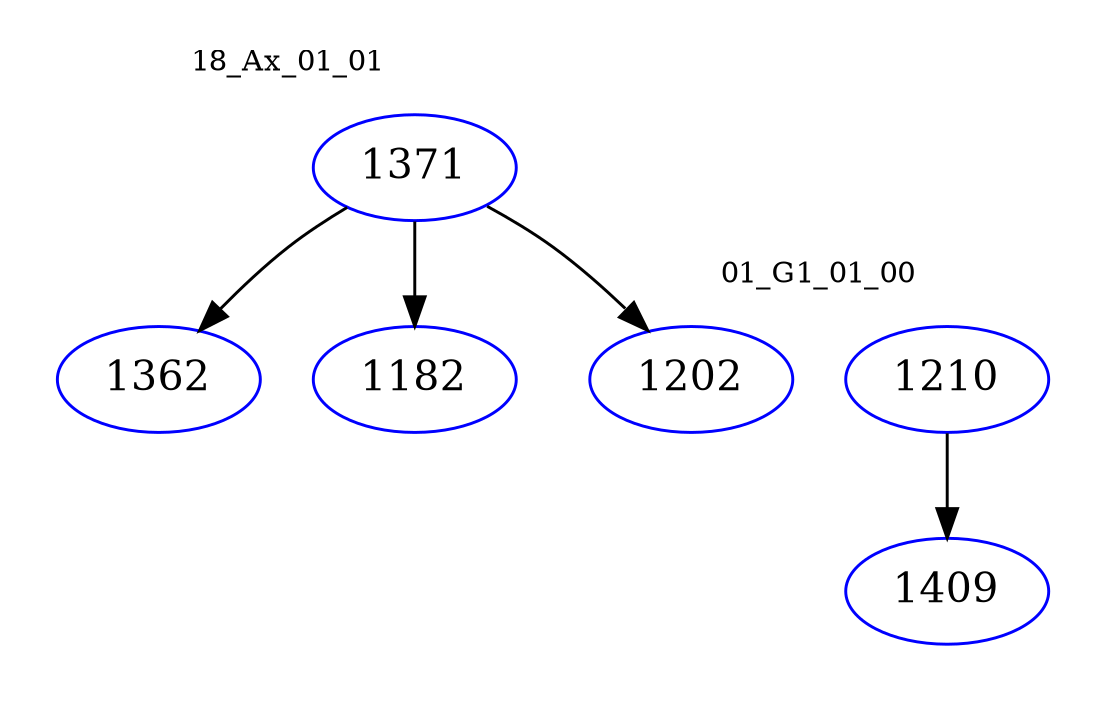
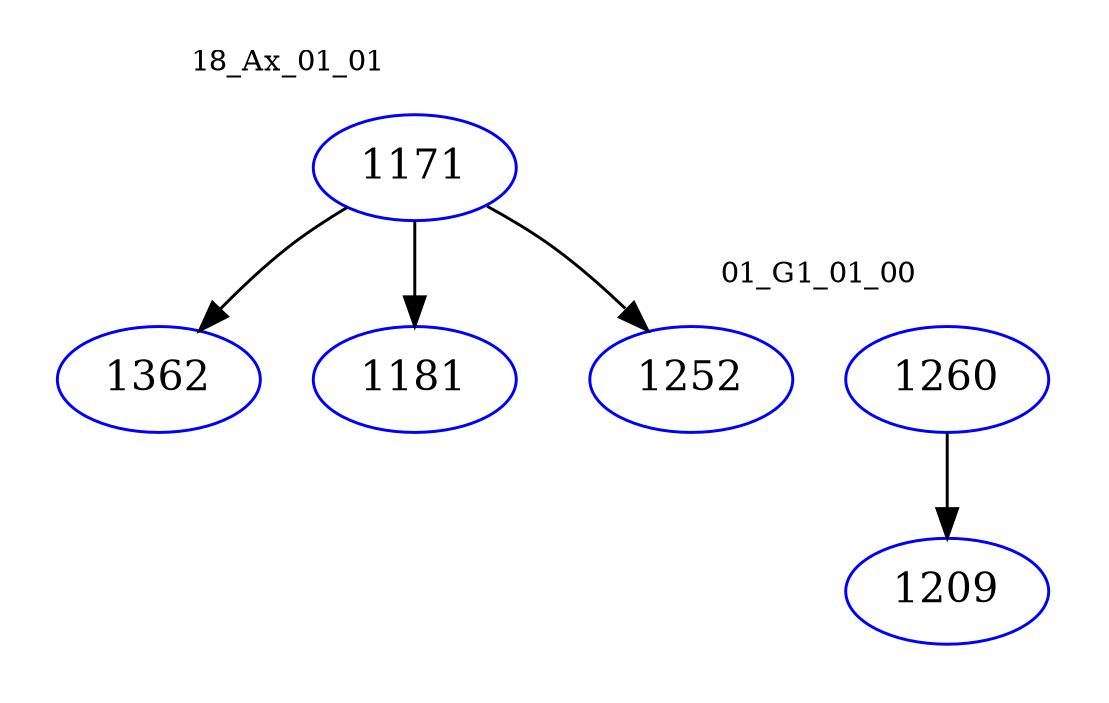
(415, 168) -> (415, 168)
(415, 379) -> (415, 379)
(691, 379) -> (691, 379)
(947, 379) -> (947, 379)
(947, 591) -> (947, 591)
